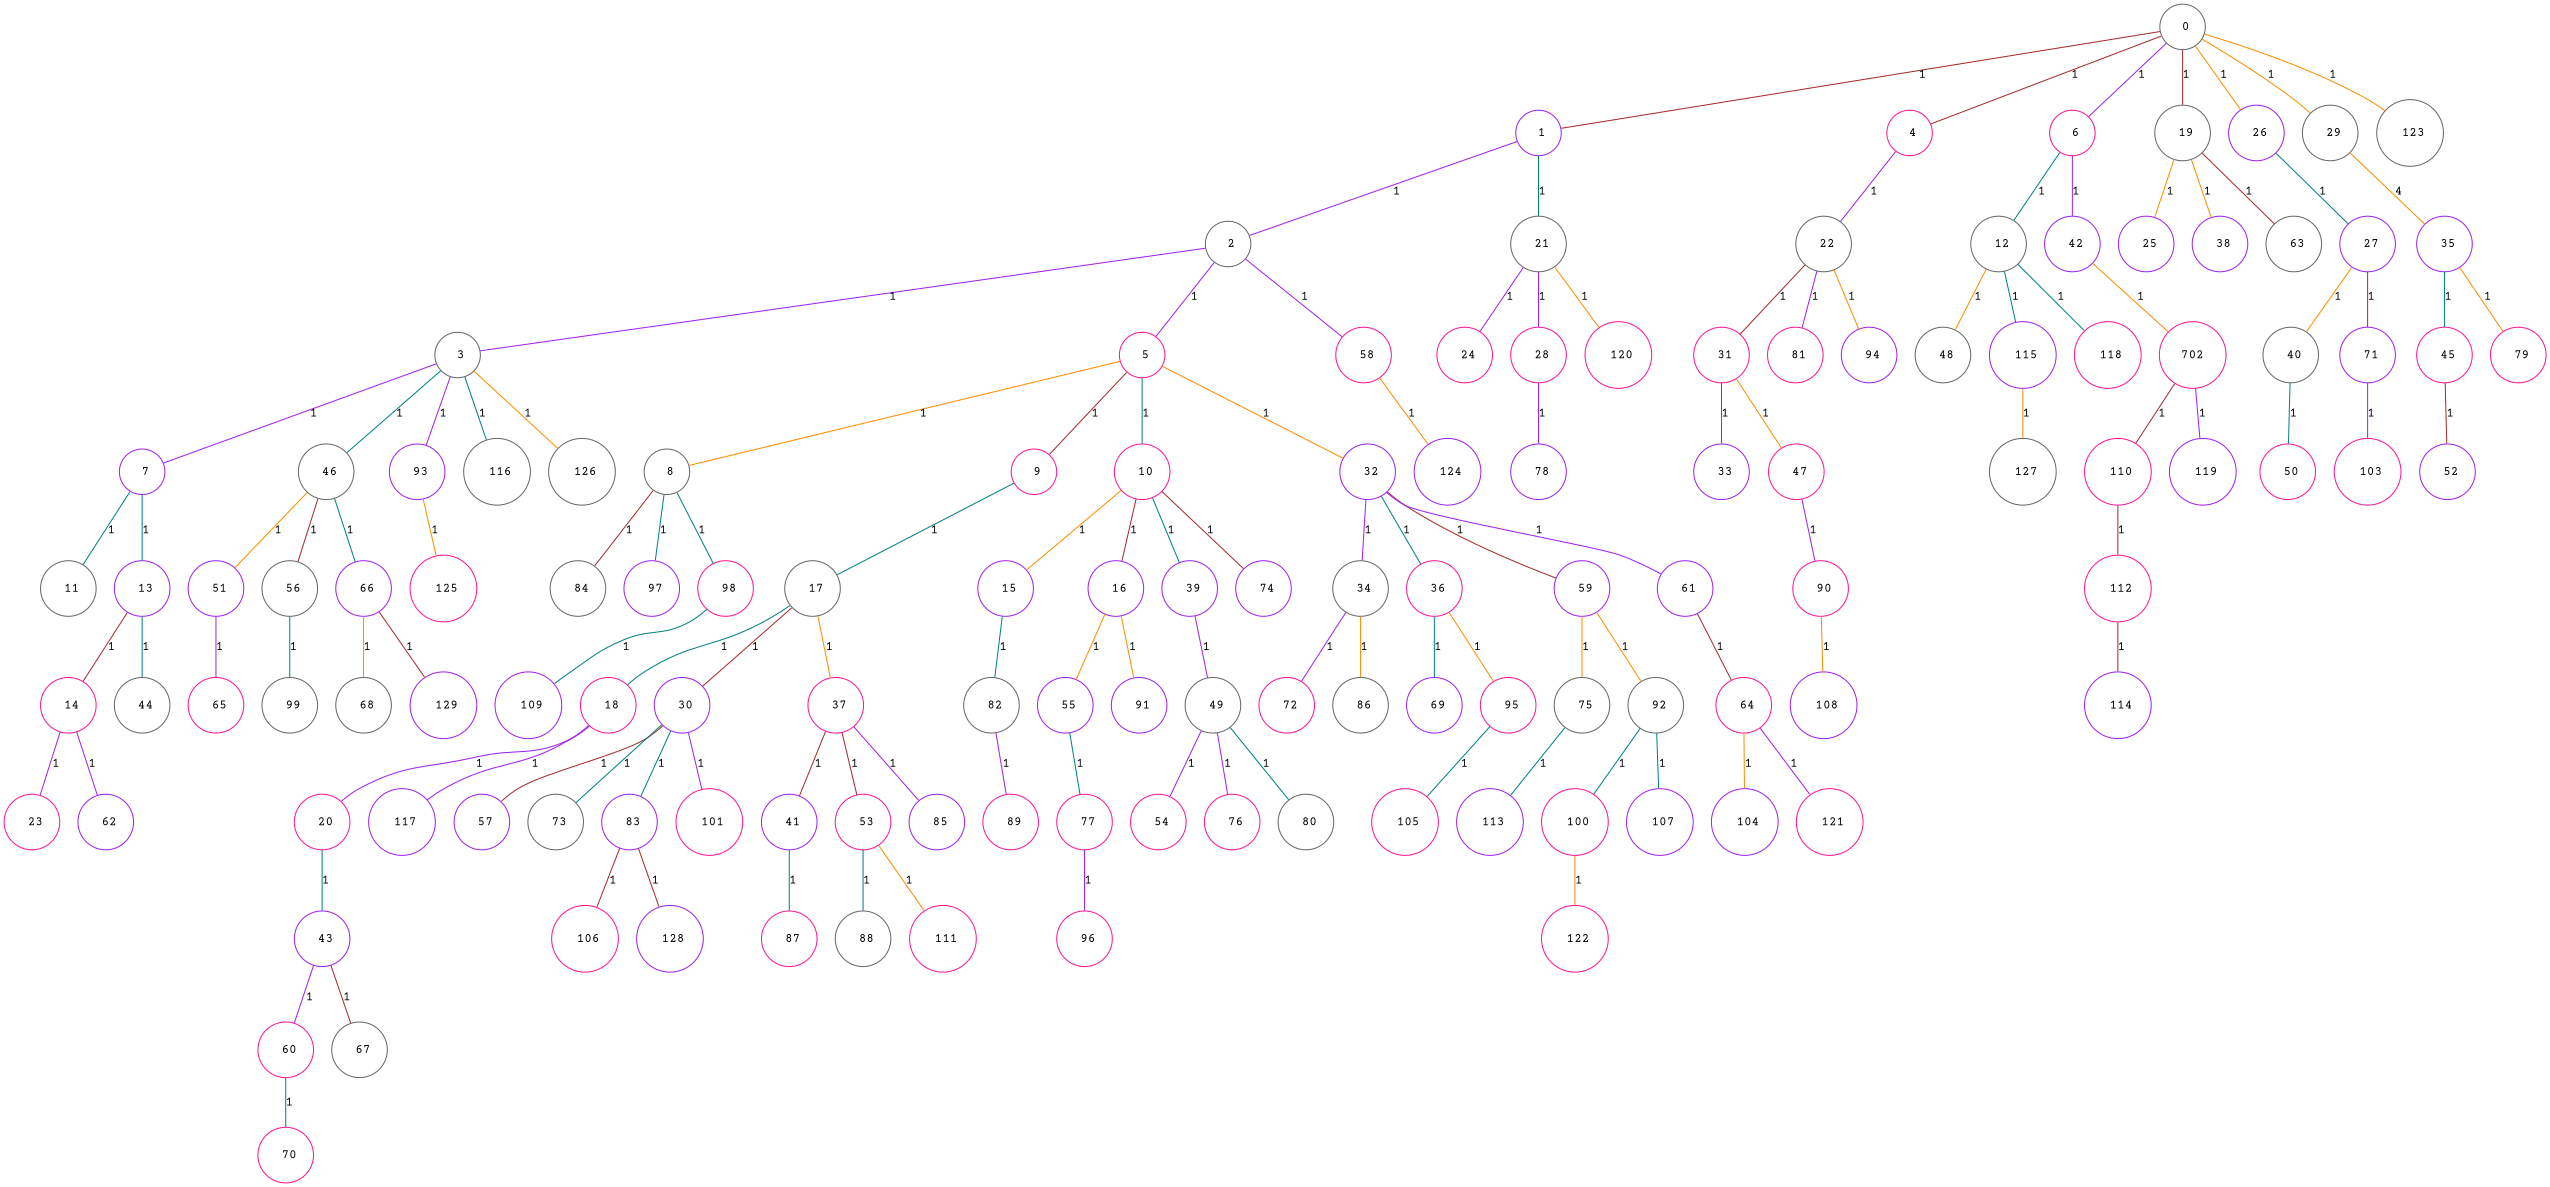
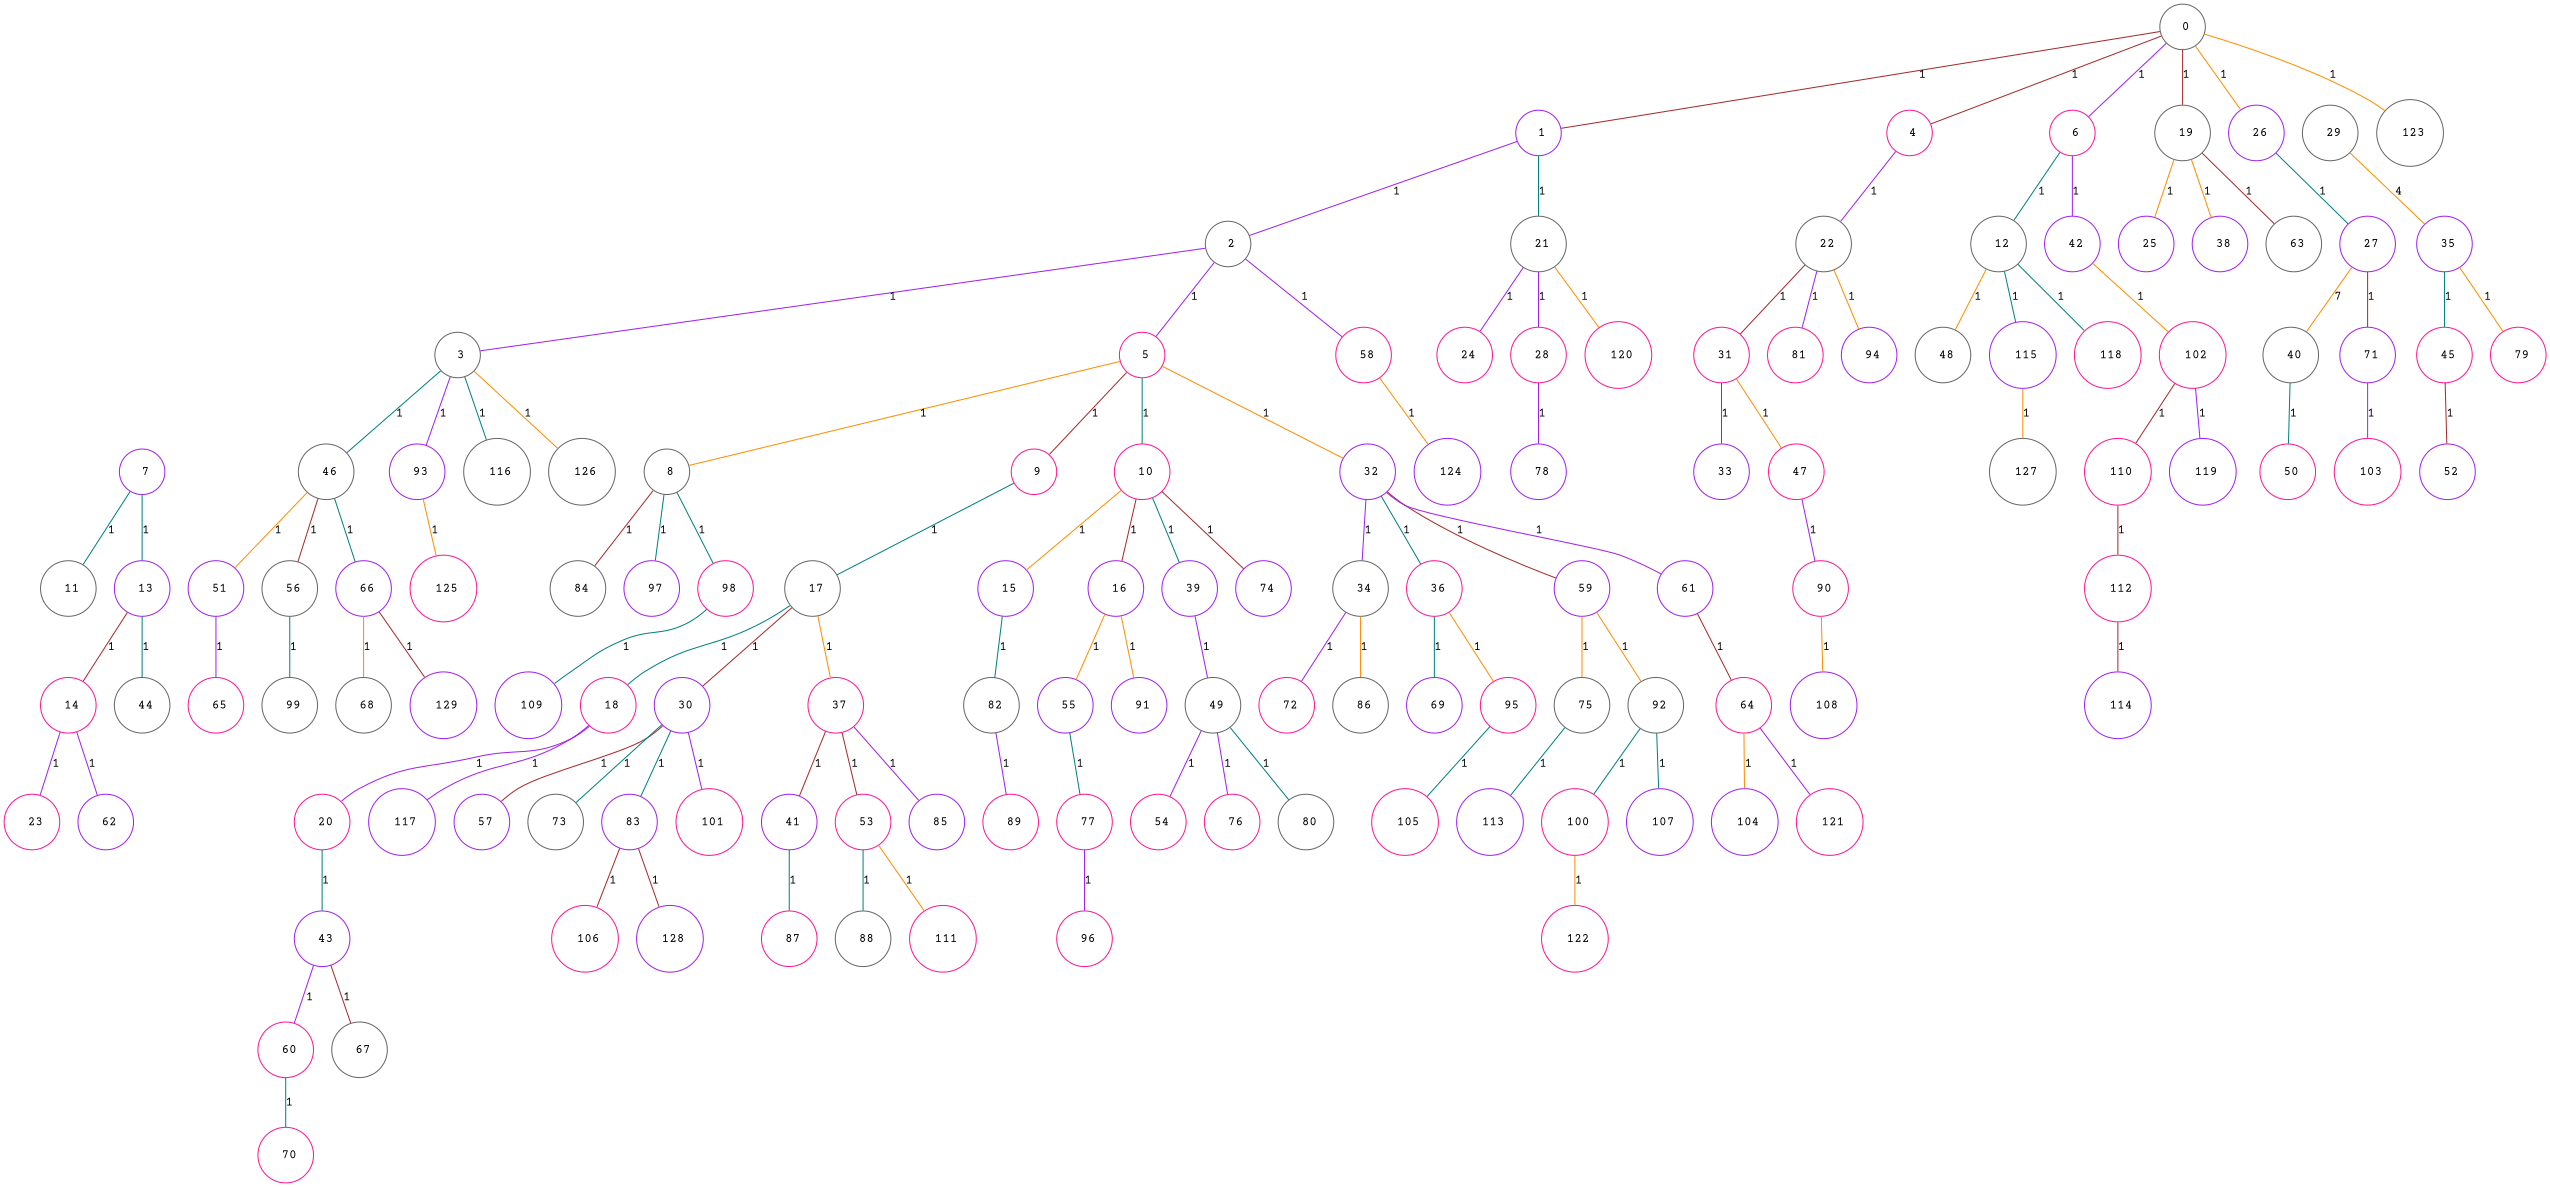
(2258, 74) -> none
(2338, 297) -> (2338, 297)
(2193, 355) -> (2193, 355)
(300, 413) -> none
